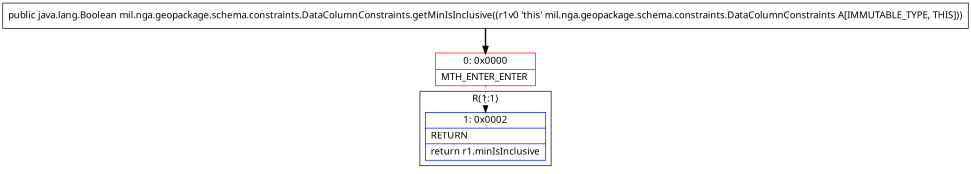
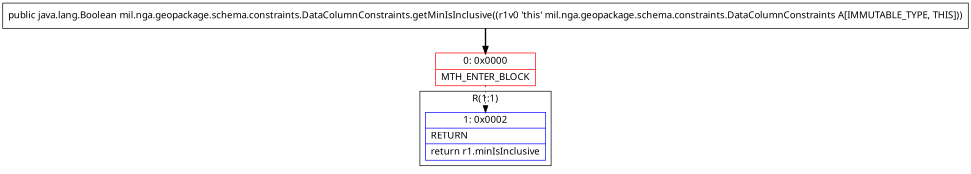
(484, 77) -> (486, 77)
